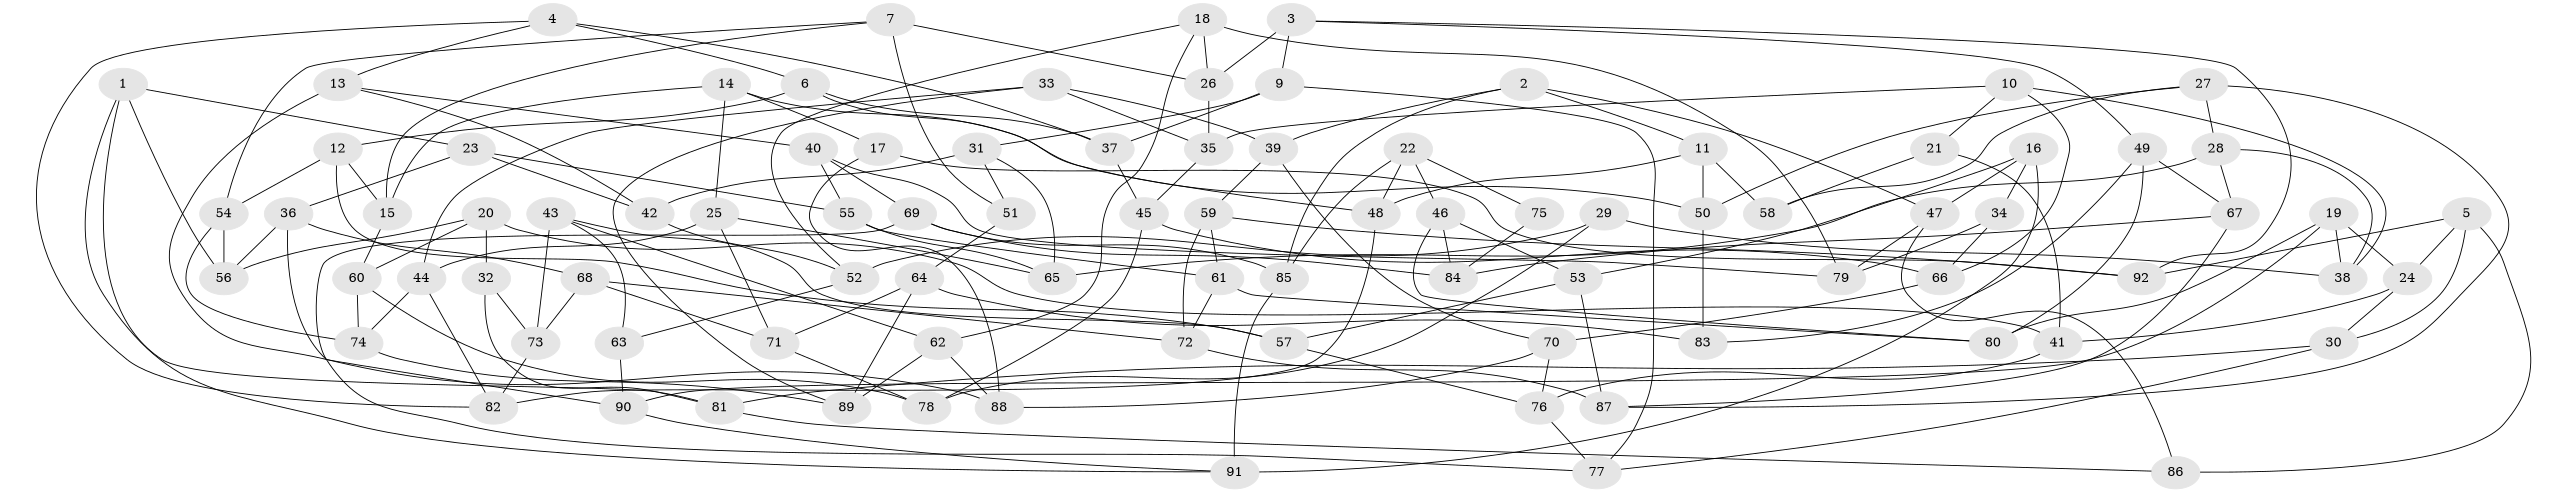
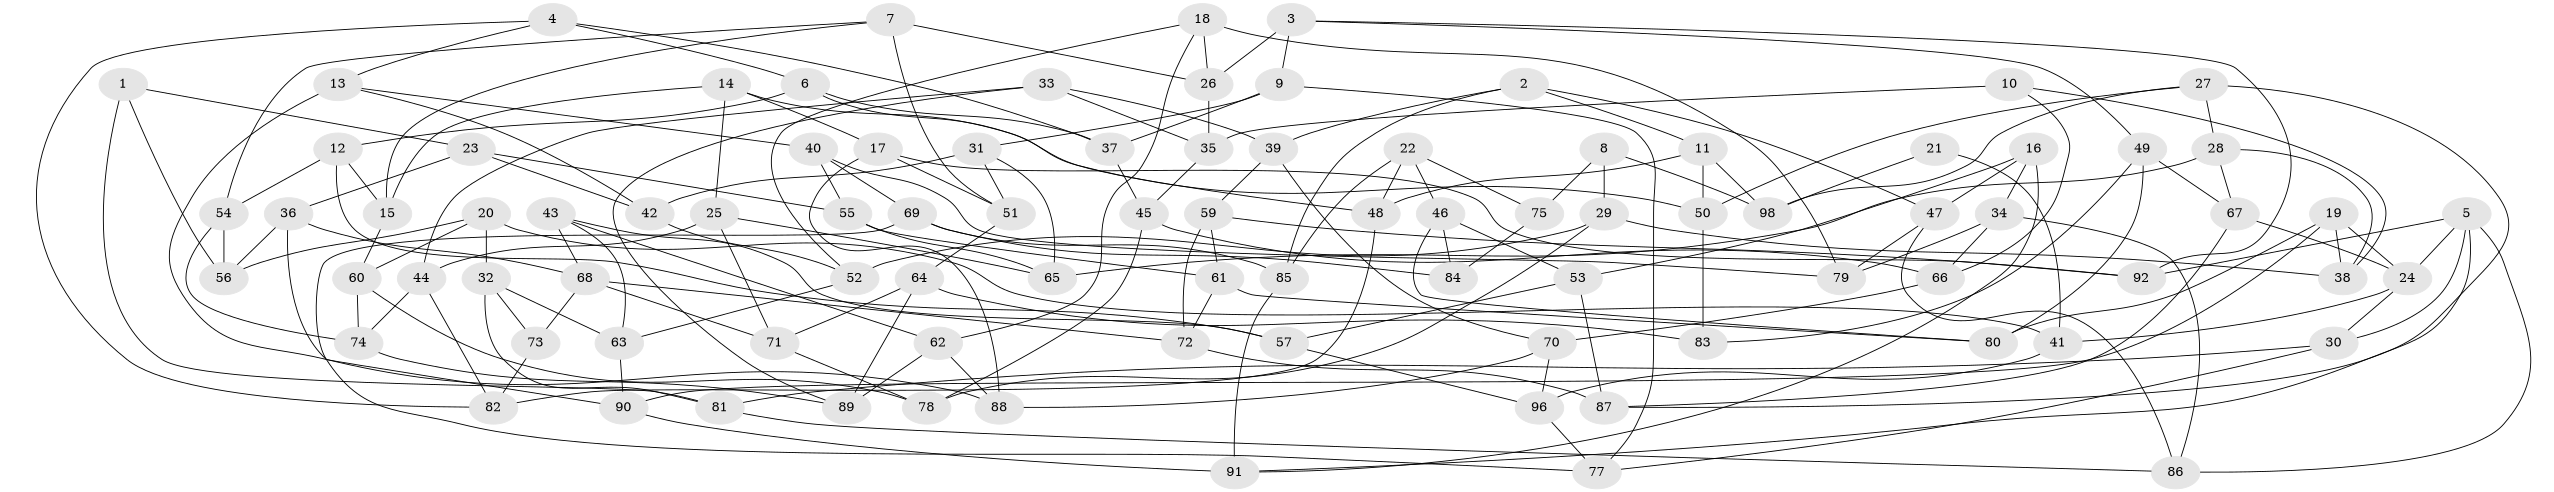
(1981, 109) -> none
none -> (1604, 149)
none -> (945, 182)
(1768, 214) -> (1768, 214)
(1843, 240) -> (2346, 251)
(543, 279) -> (571, 252)
none -> (2191, 297)
none -> (553, 311)
(1540, 408) -> (1540, 408)
(534, 451) -> (1843, 436)
